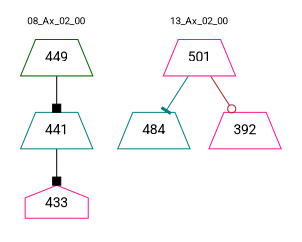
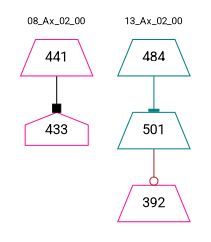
(57, 58) -> none
(199, 58) -> (154, 131)
(178, 92) -> (154, 92)
(57, 131) -> (57, 58)
